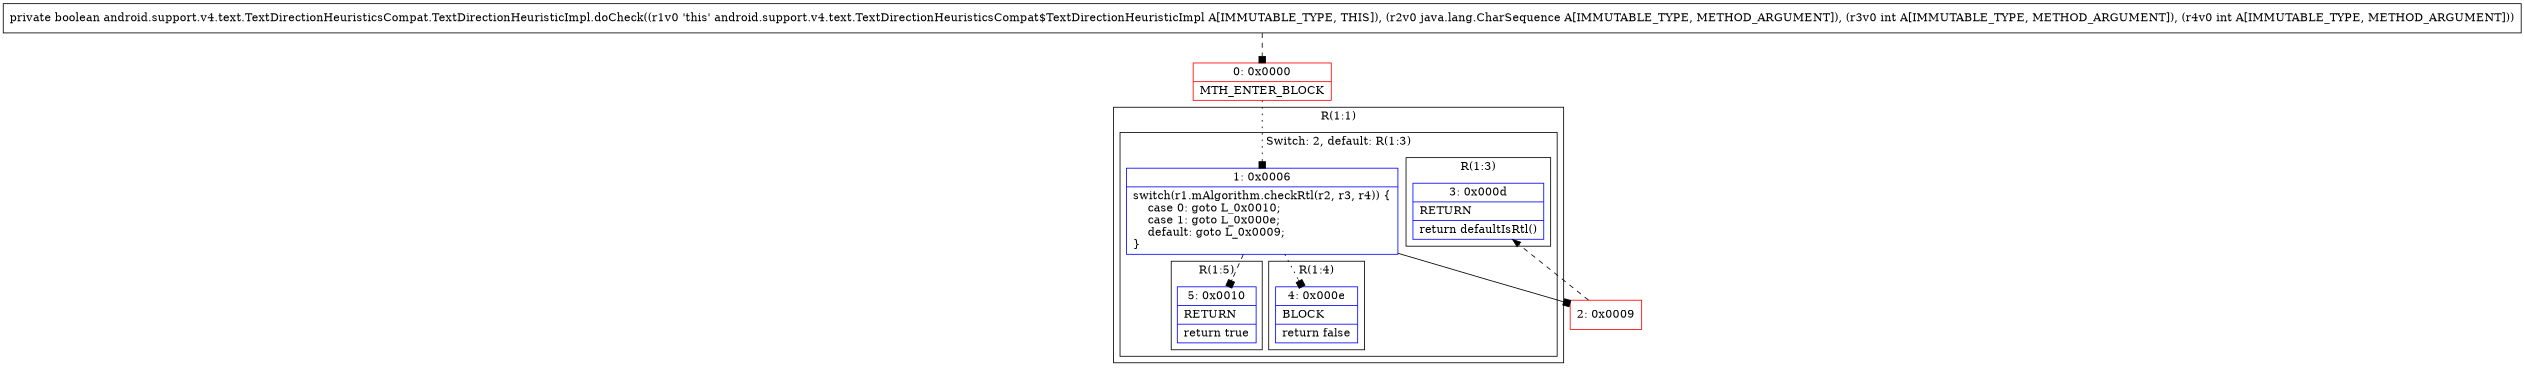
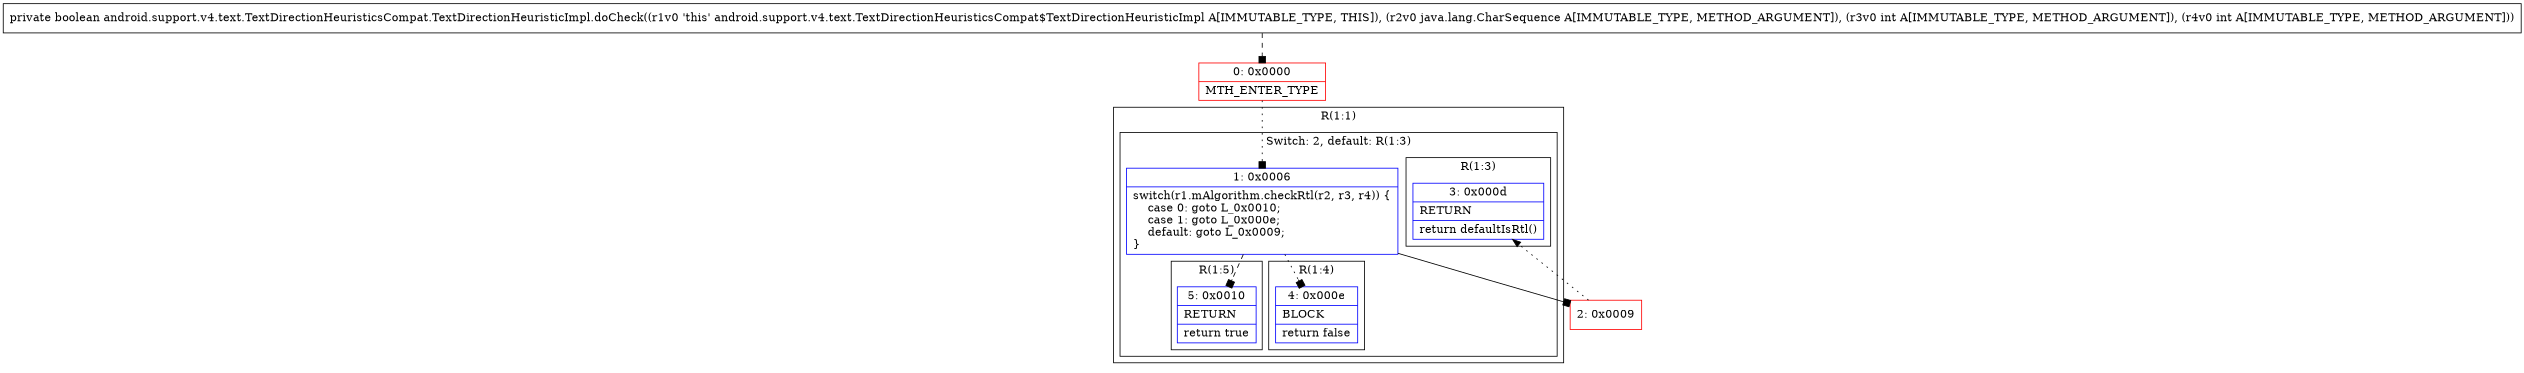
(1262, 91) -> (1262, 91)
(1552, 271) -> (1552, 271)
